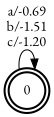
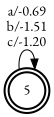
(27, 91) -> (27, 91)
